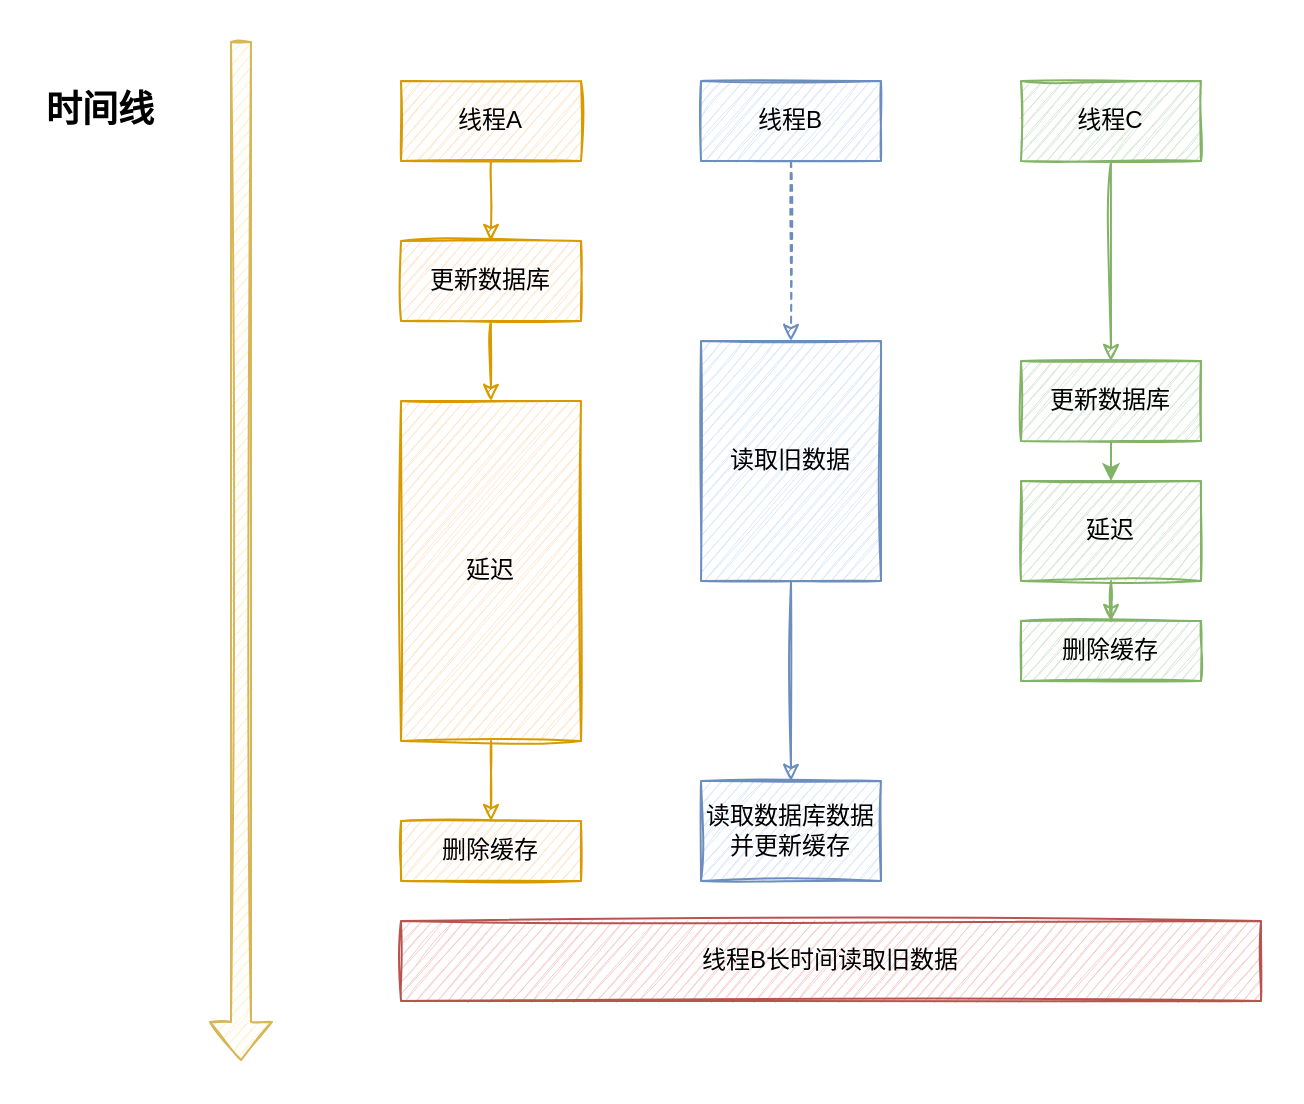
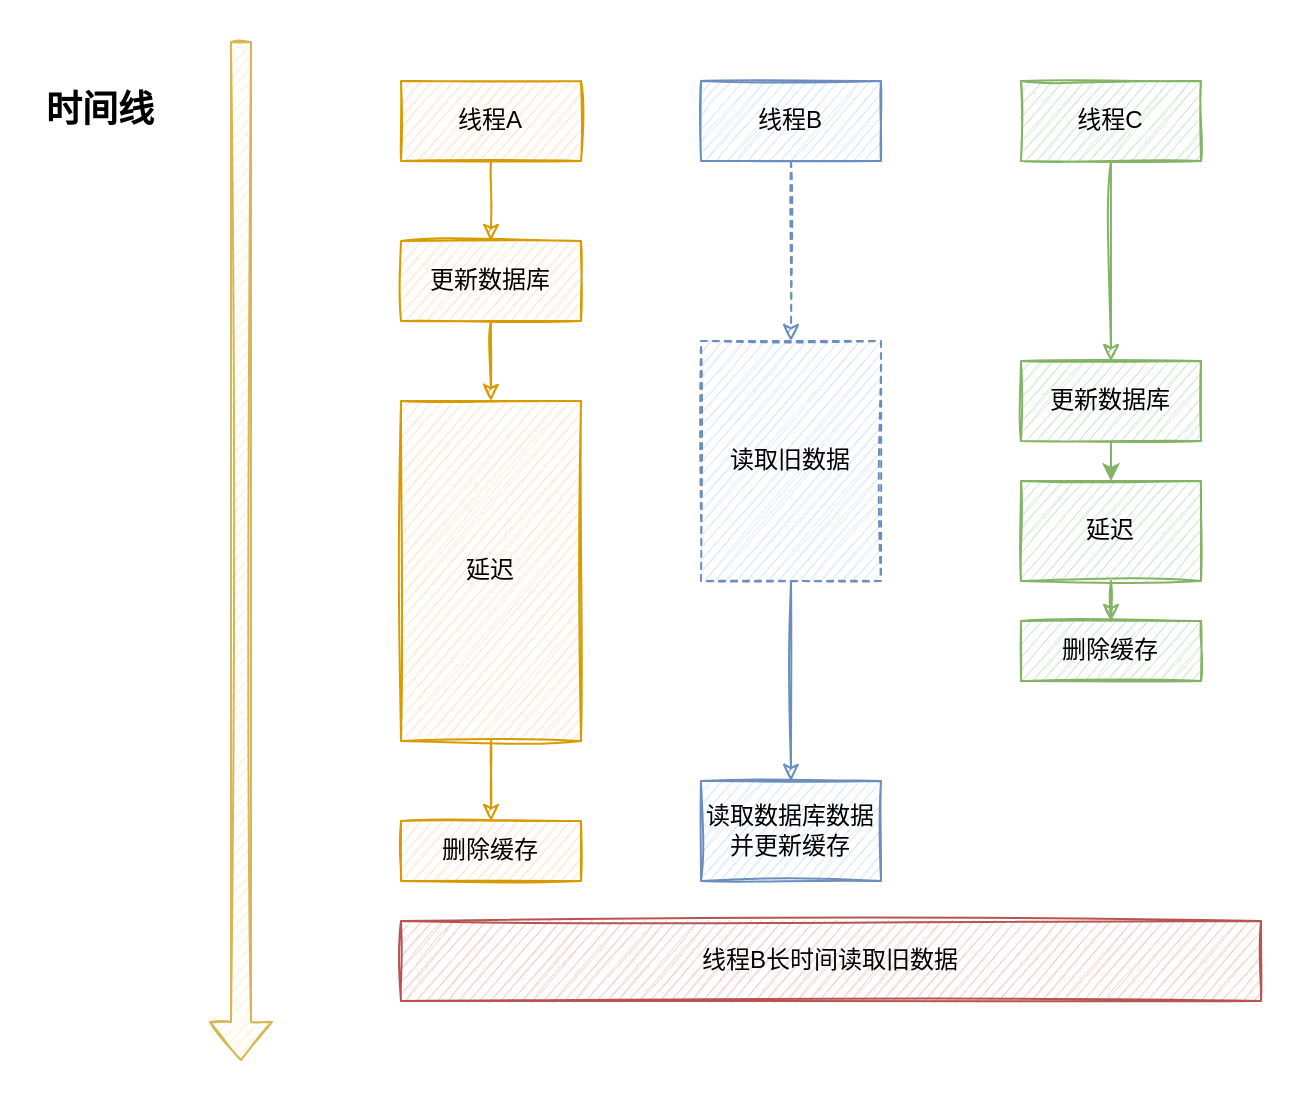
(791, 461) -> (791, 461)
